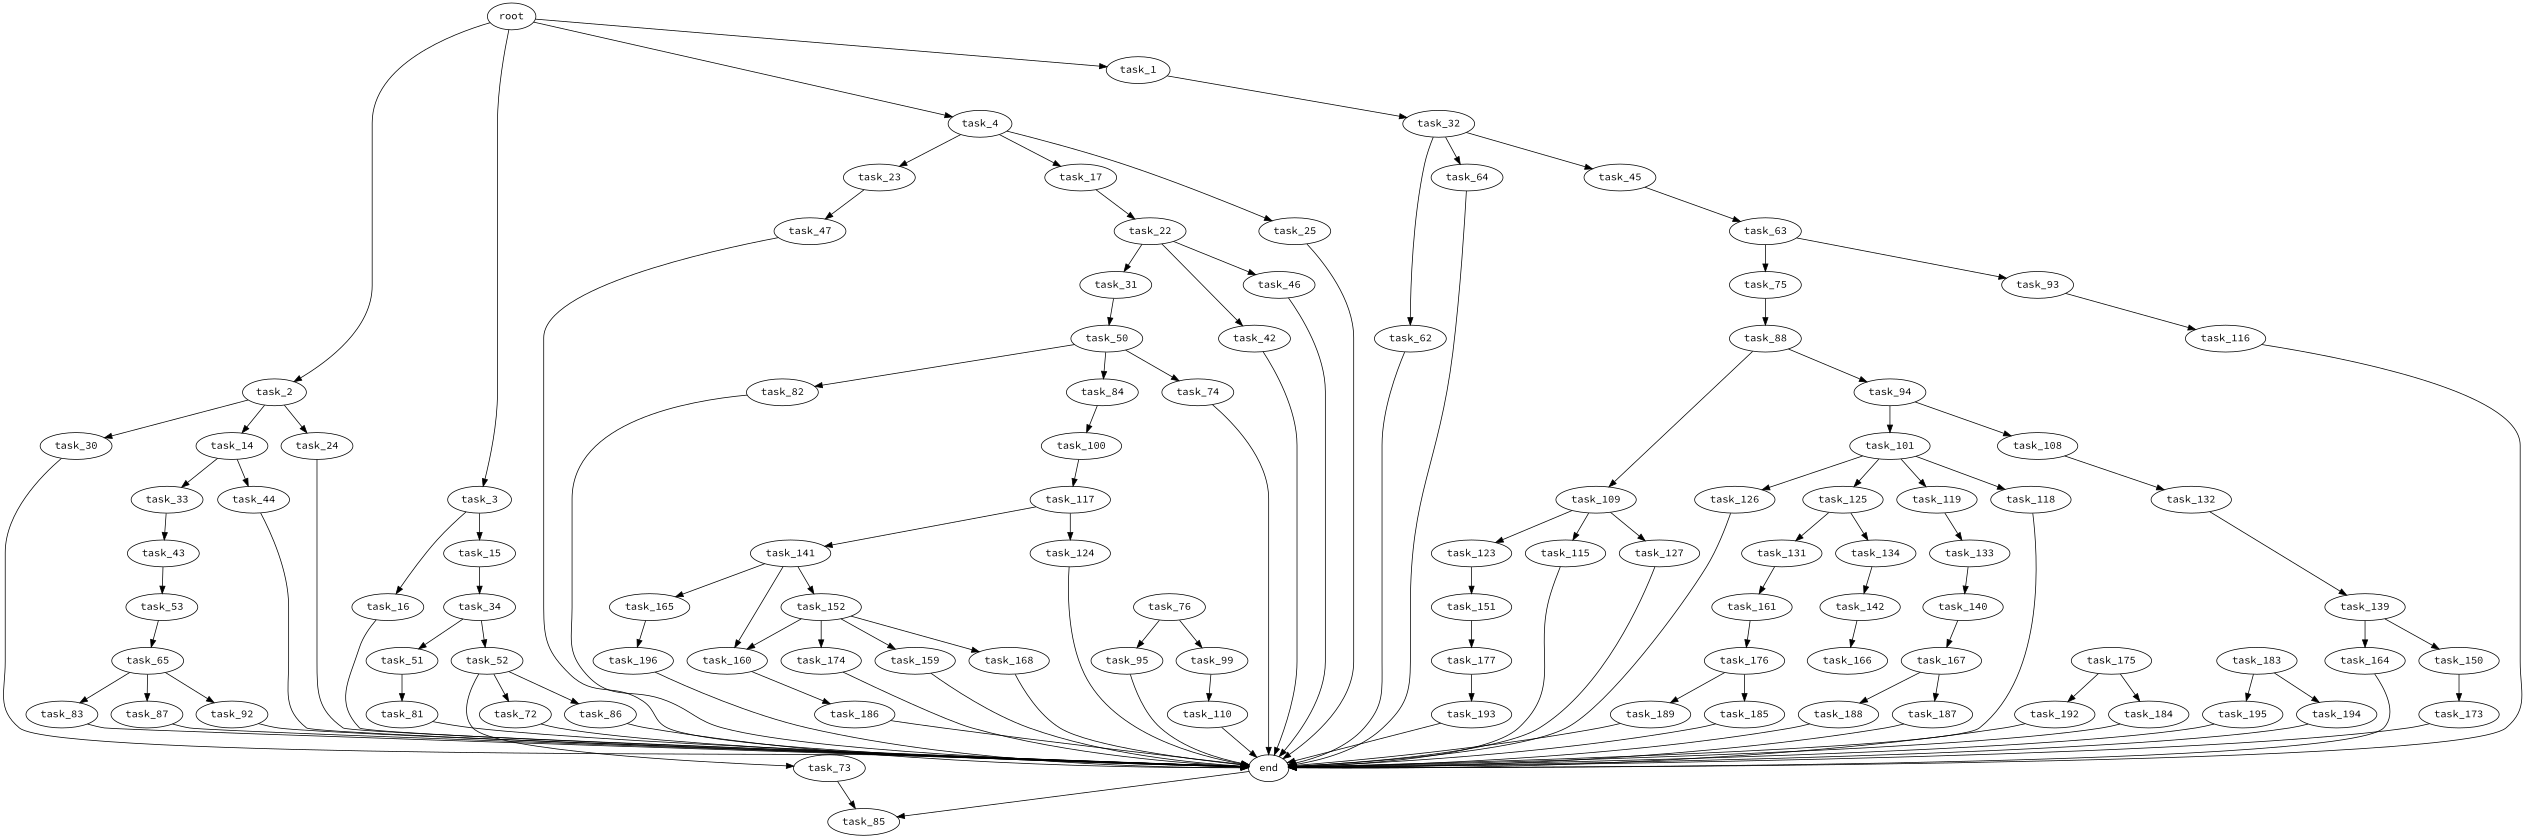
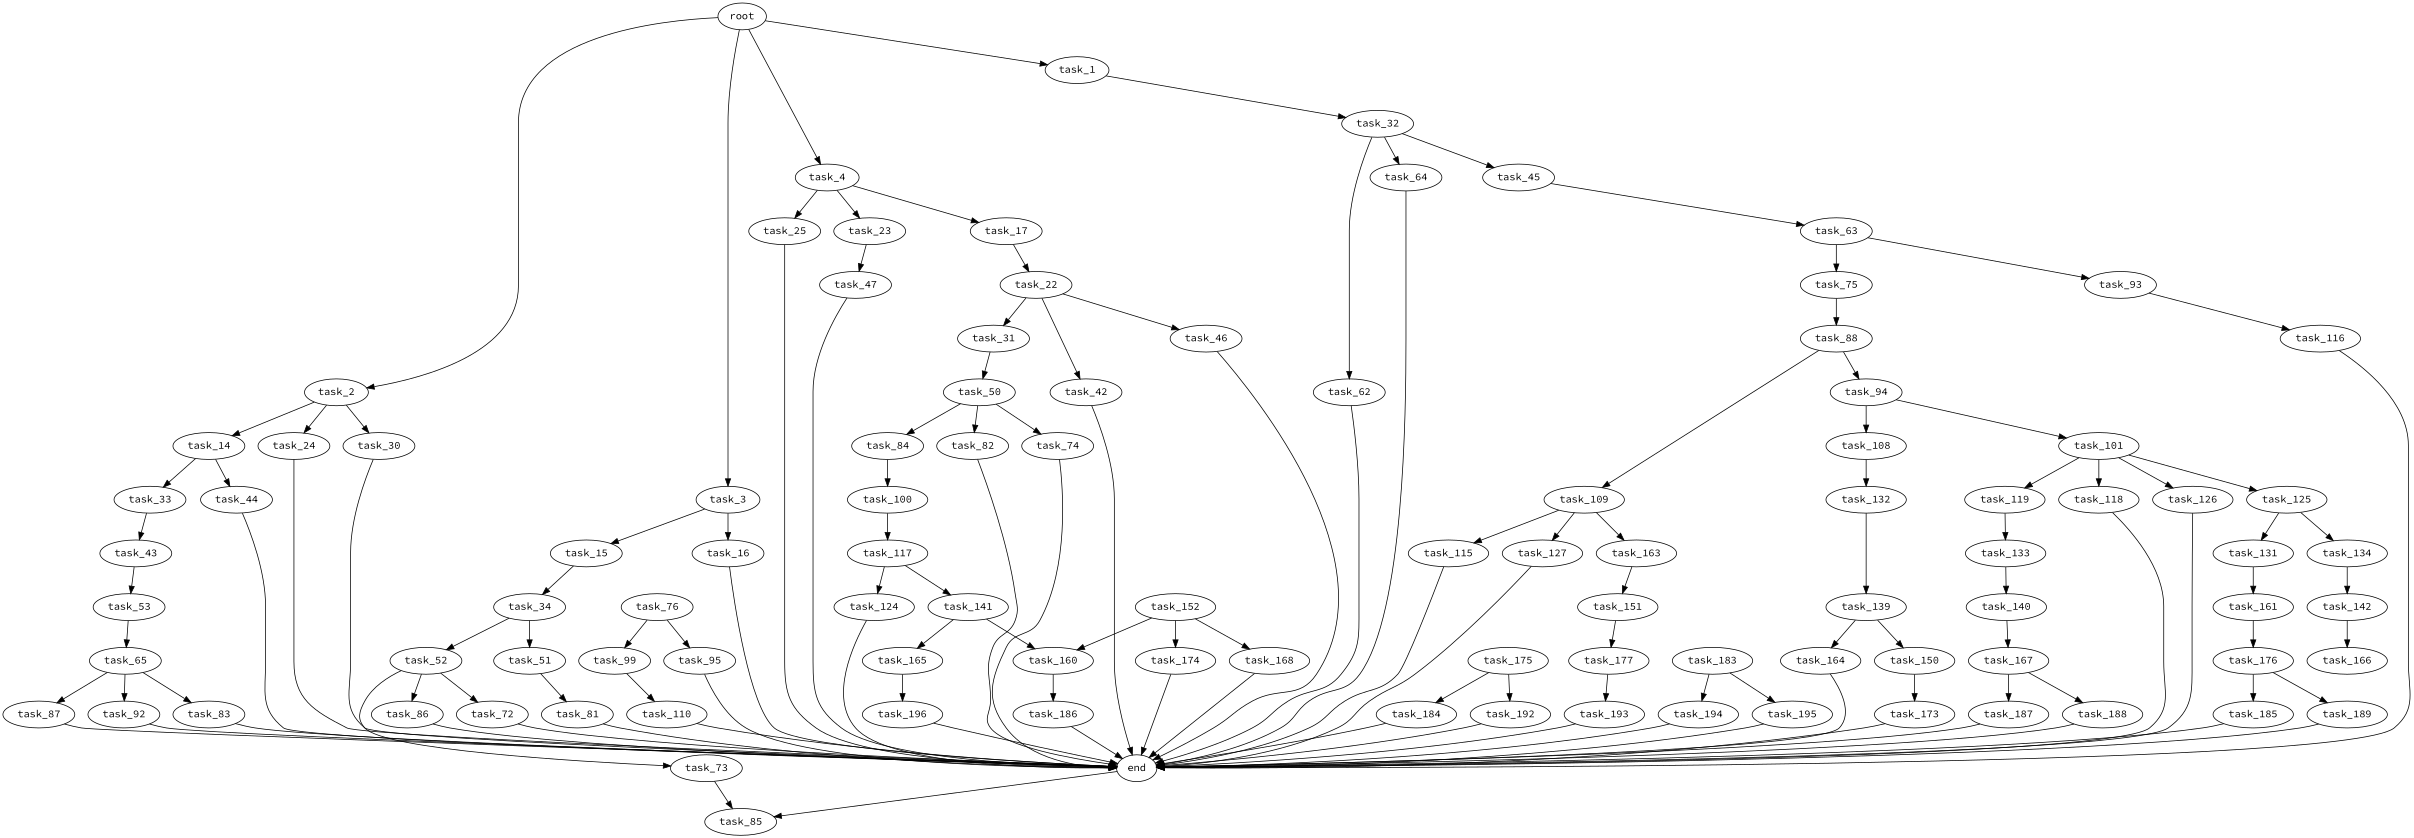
(1472, 553) -> (1636, 553)
(804, 577) -> none
(915, 661) -> none
